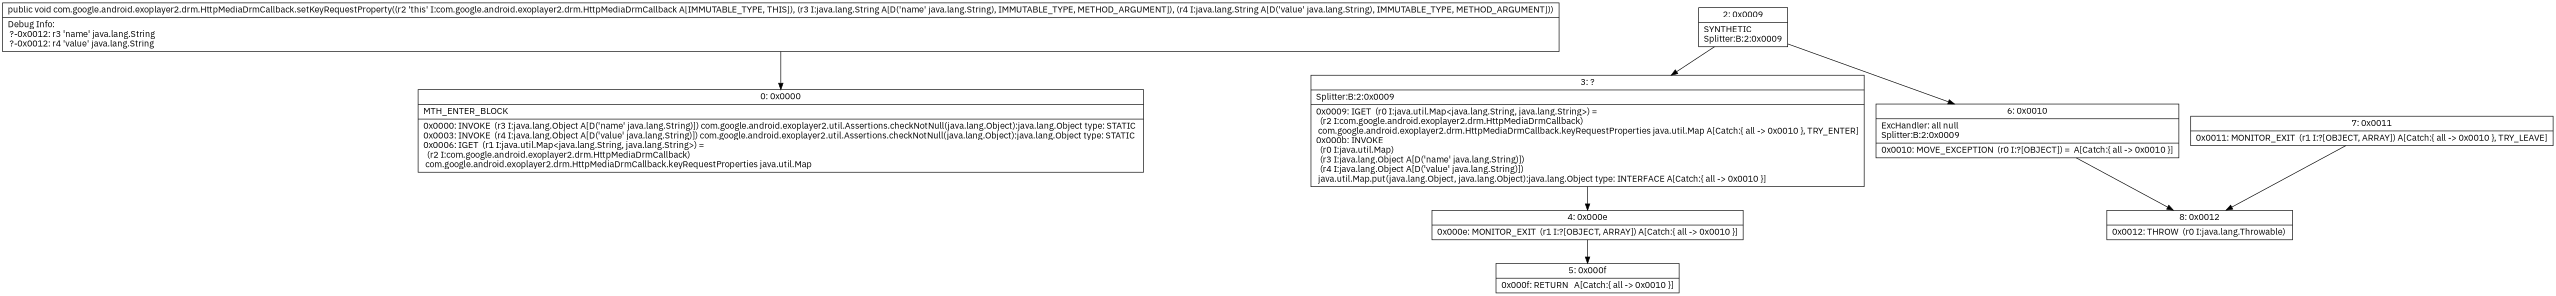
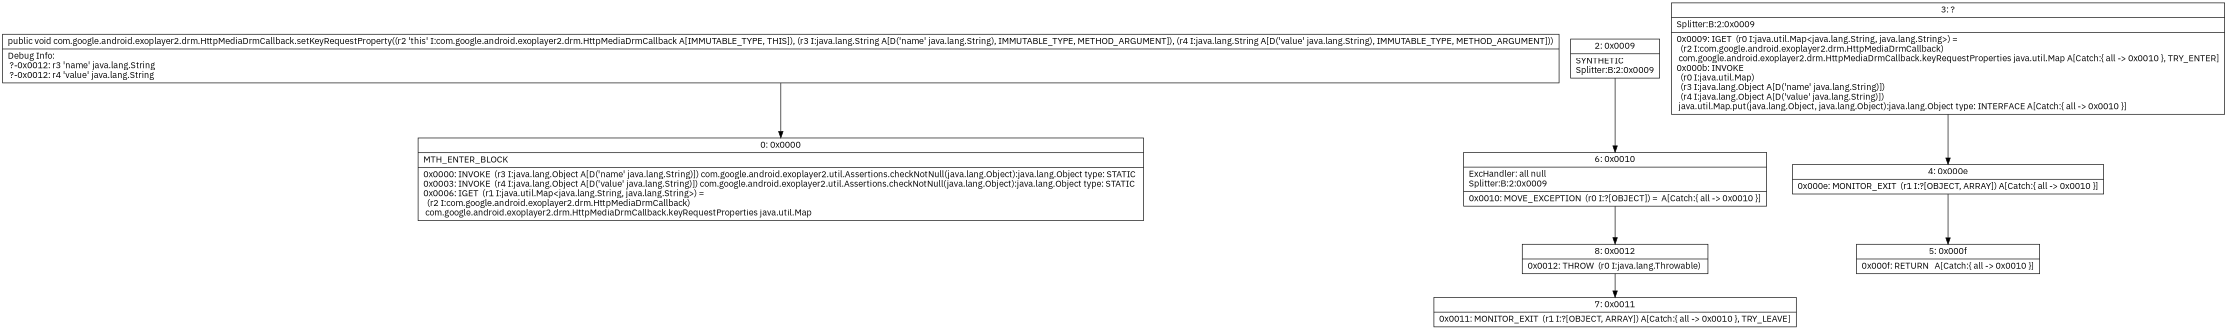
(1696, 59) -> none
(2289, 176) -> (1615, 282)
